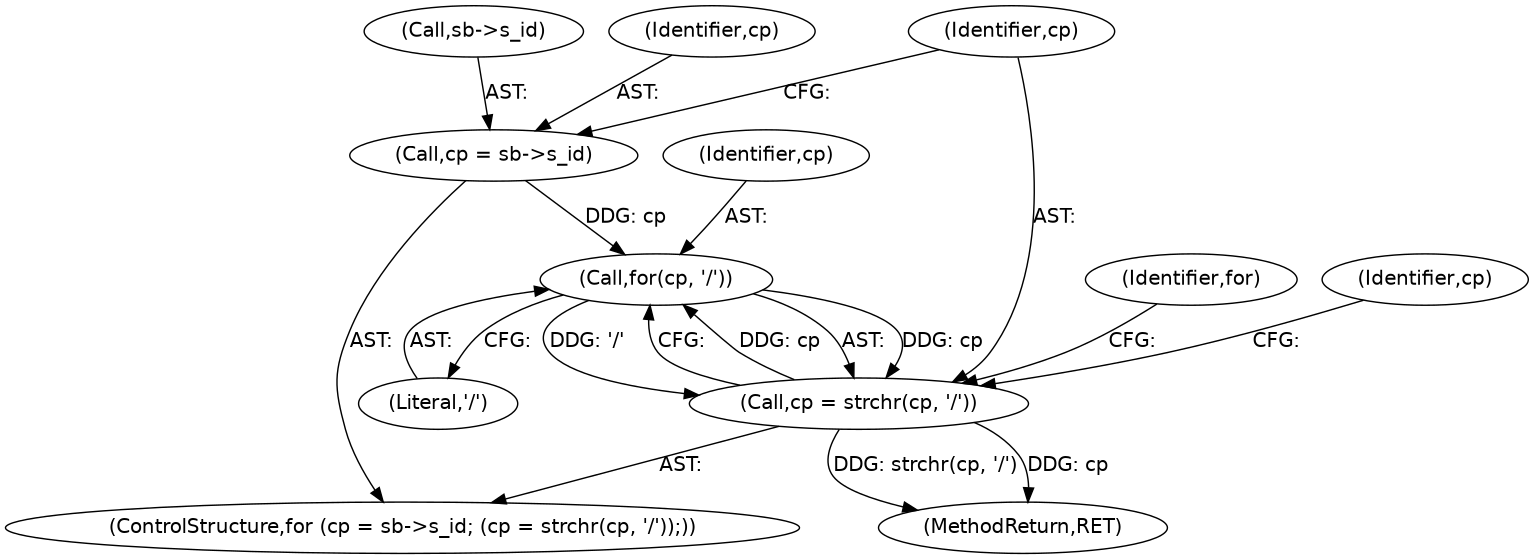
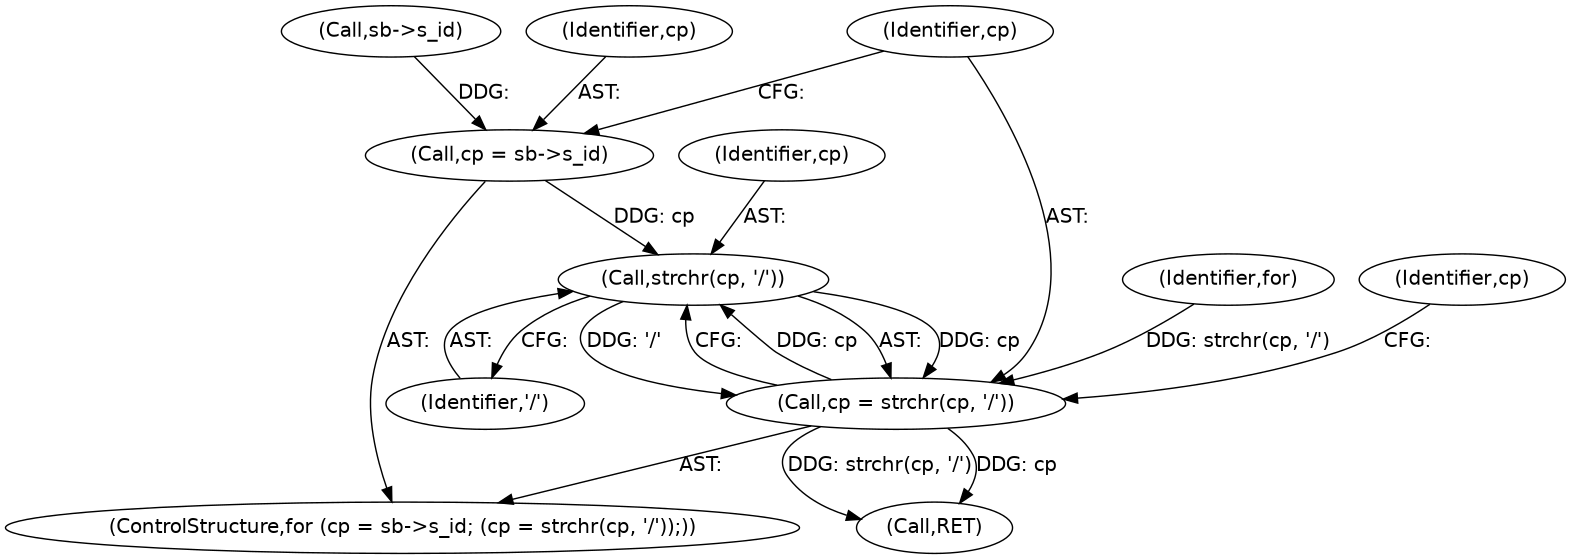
(510, 93) -> (487, 93)
(656, 280) -> (693, 280)
(1136, 342) -> (1238, 342)
(438, 404) -> (485, 404)
(1023, 528) -> (935, 528)
